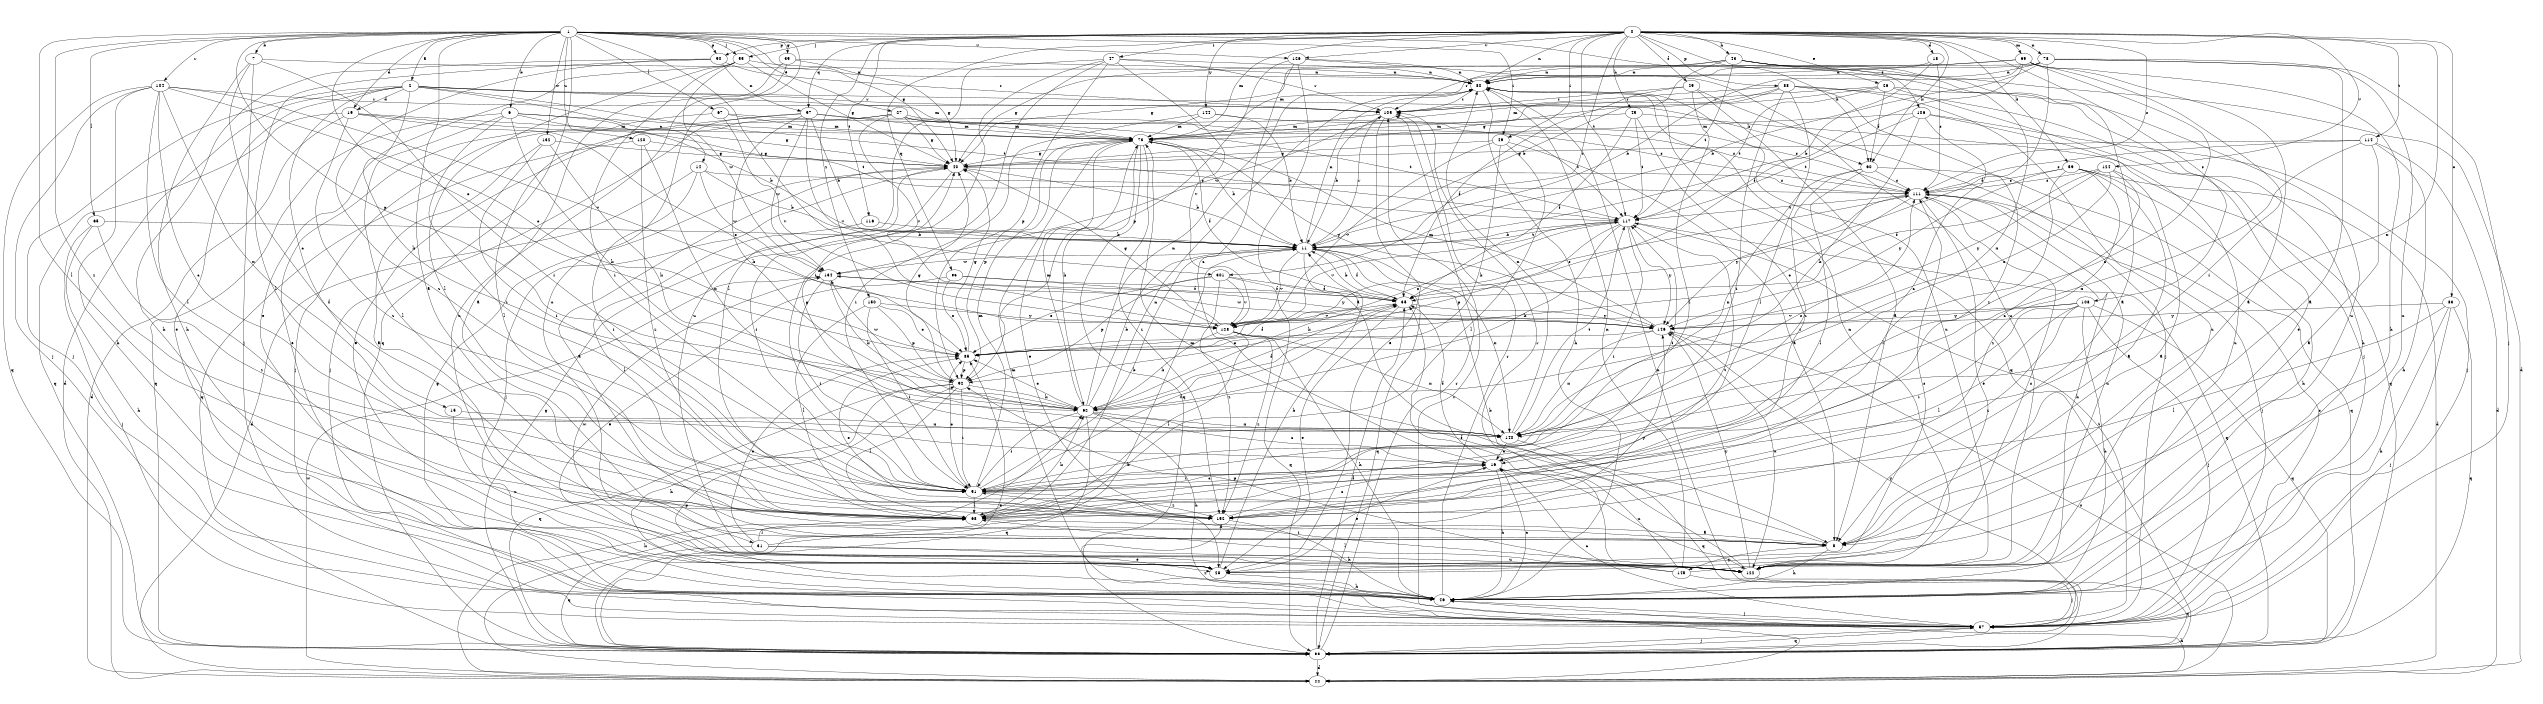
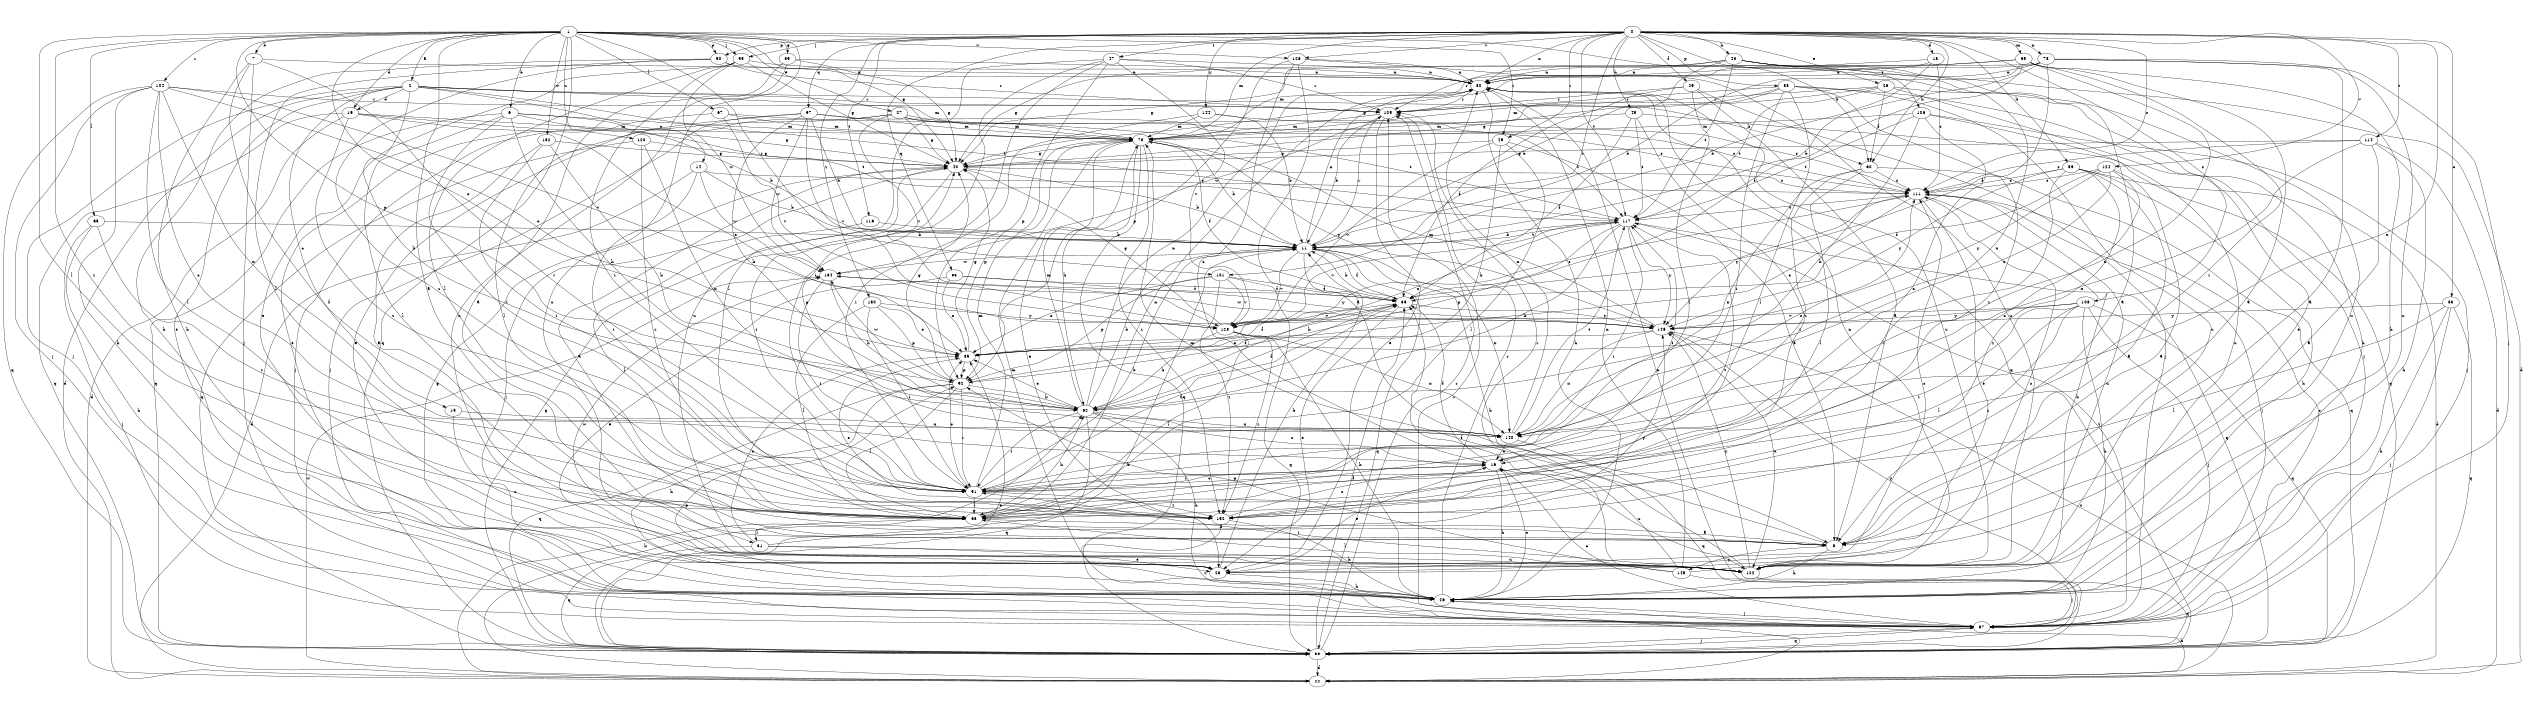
(749, 91) -> (1097, 74)
none -> (1470, 94)
(1220, 275) -> (1220, 275)
none -> (1172, 351)
(867, 522) -> (862, 522)
